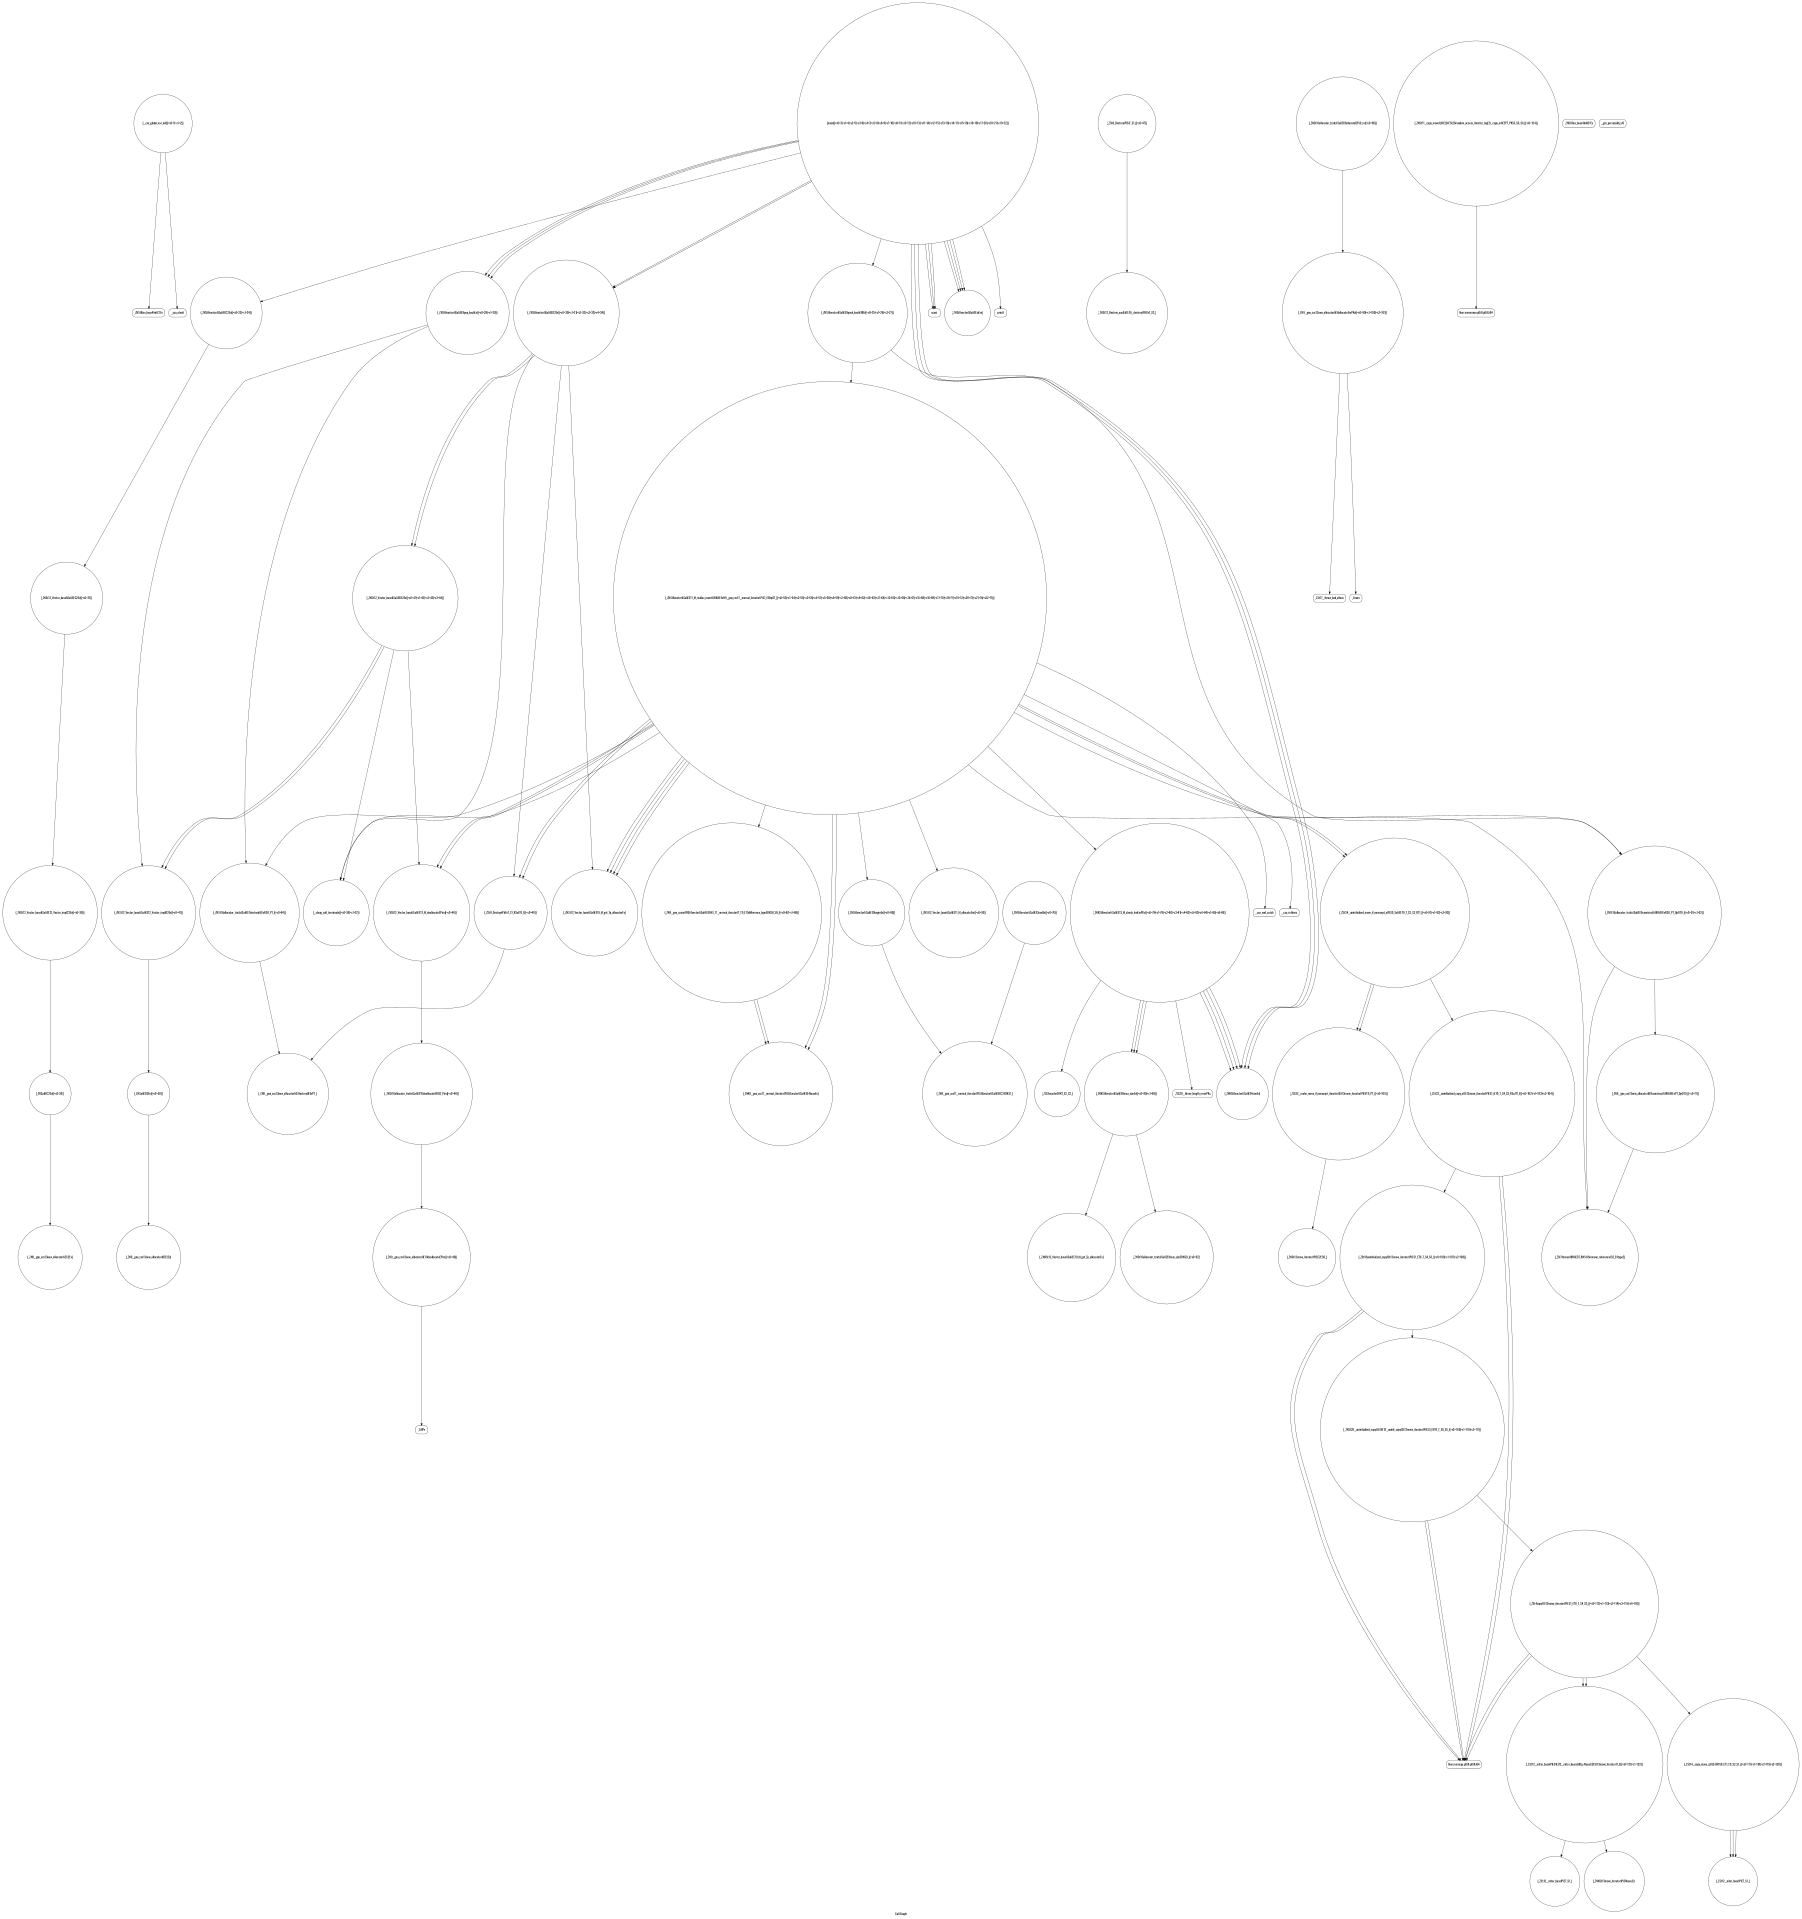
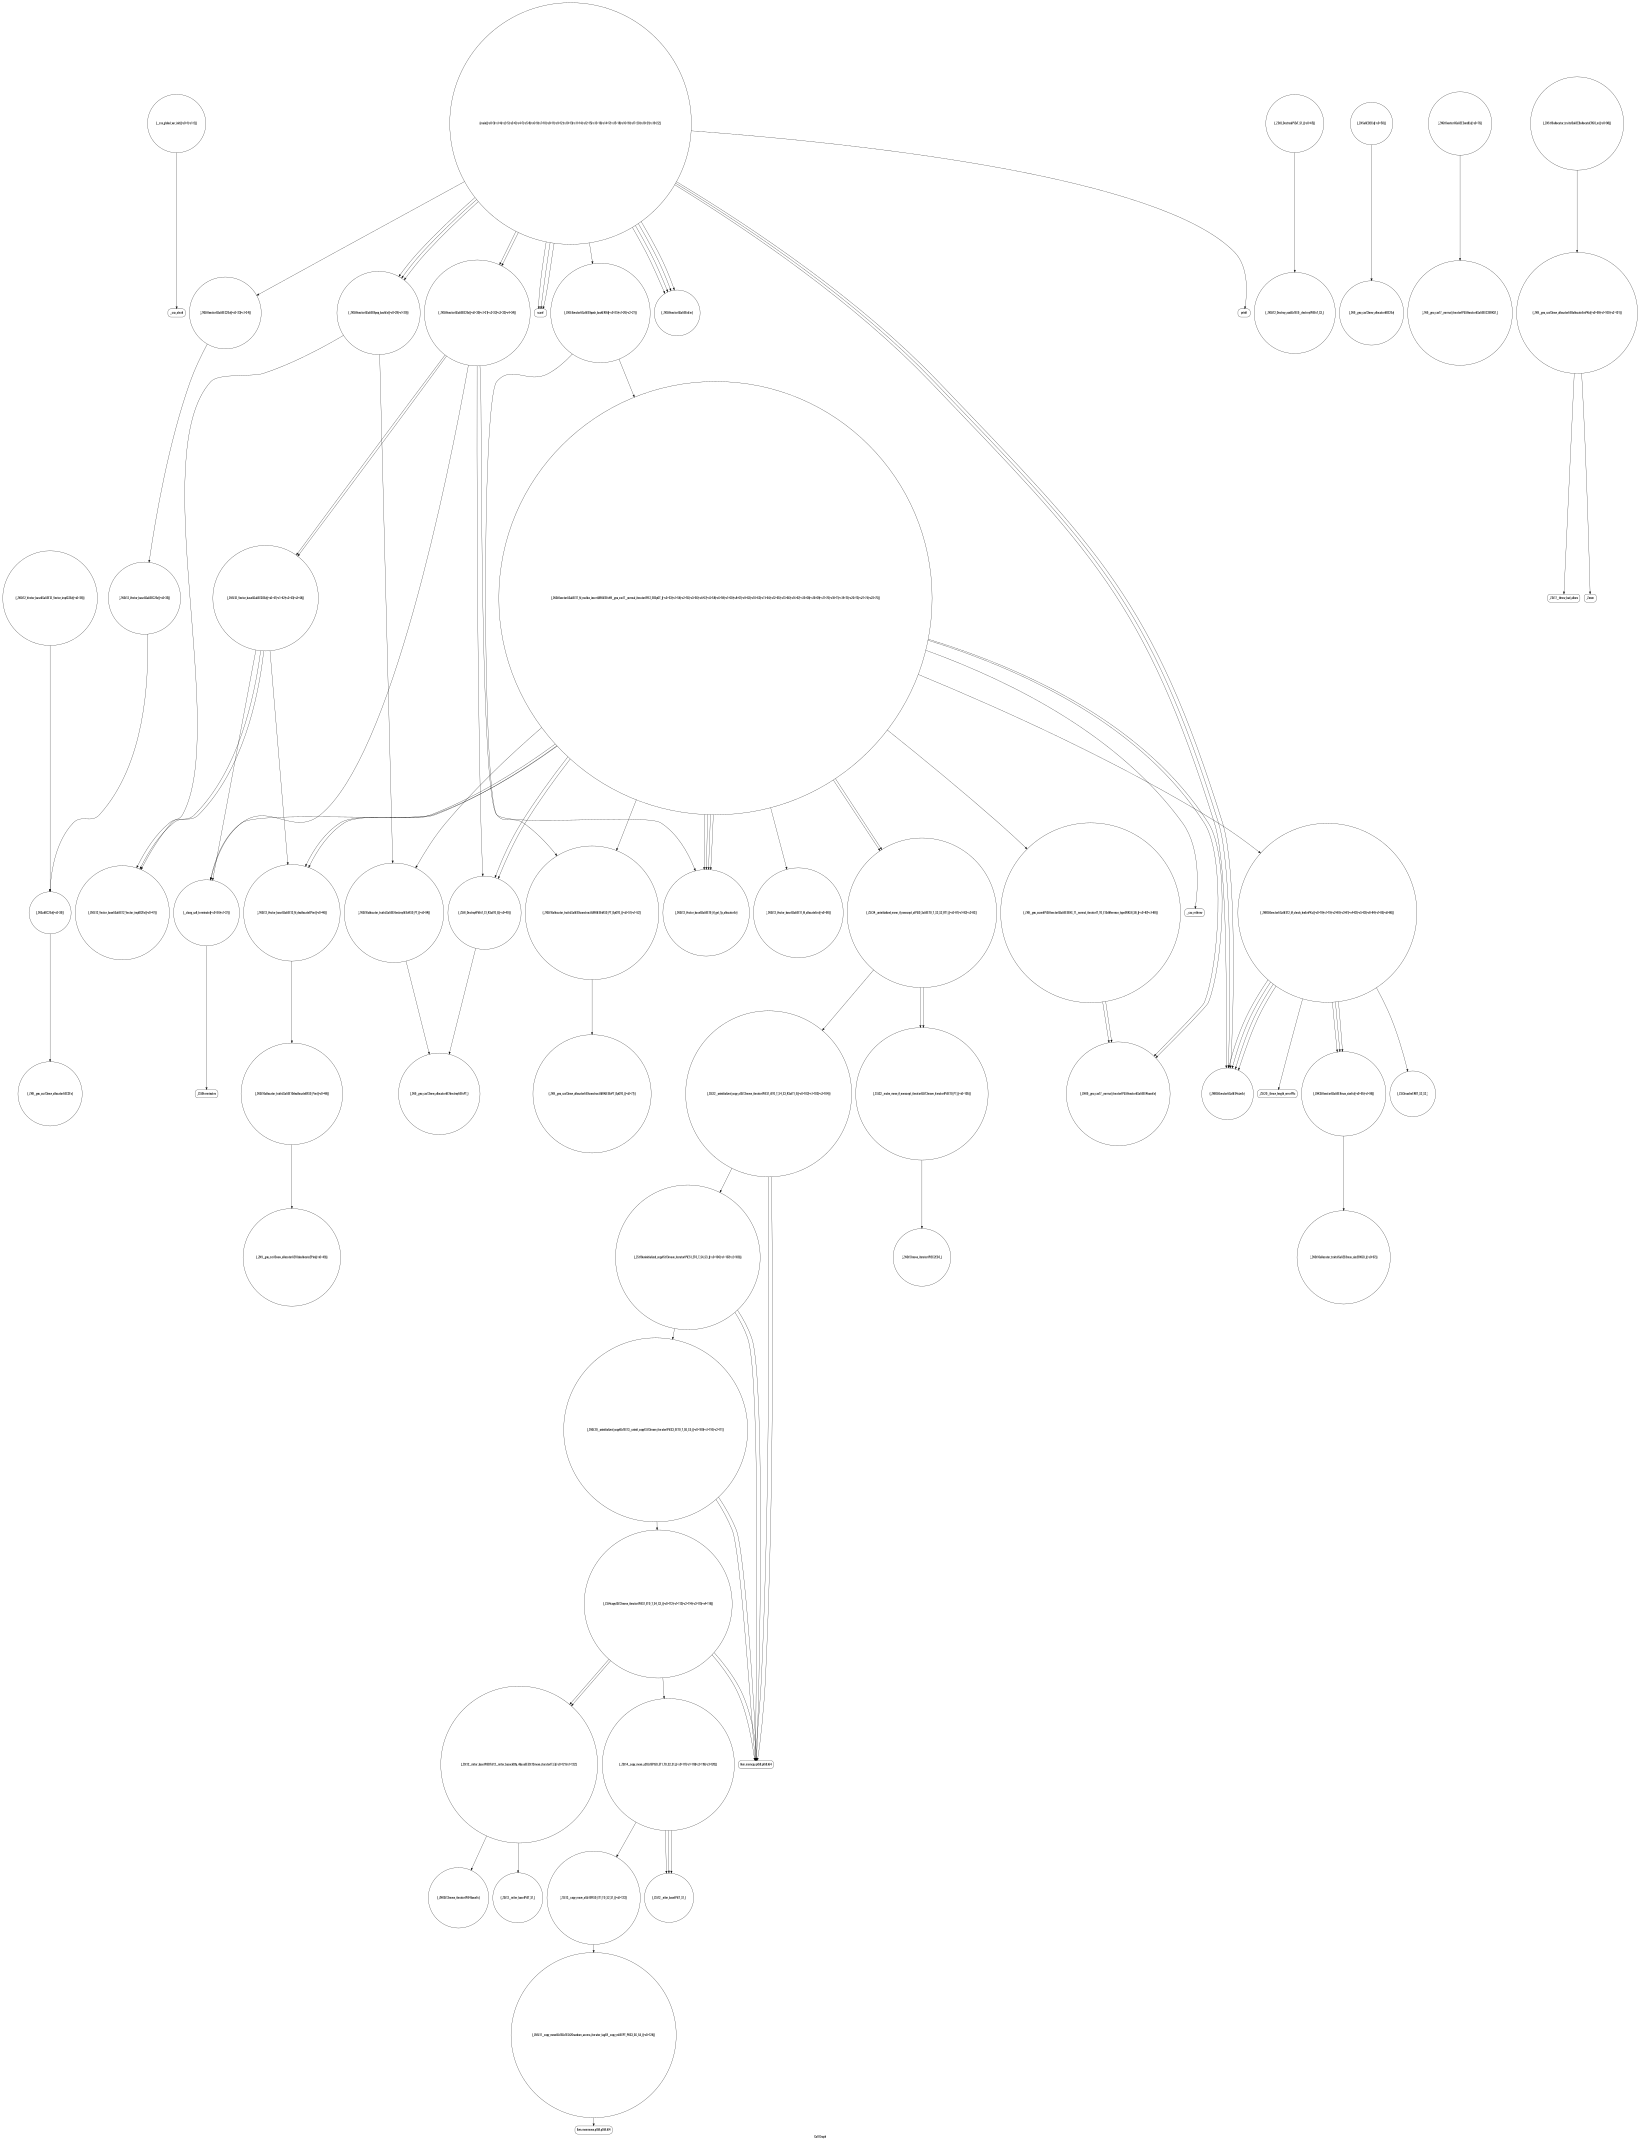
(1579, 124) -> none
(1613, 124) -> none
(149, 313) -> none
(59, 749) -> (124, 777)
(872, 913) -> none
(1264, 913) -> none
(149, 1015) -> none
none -> (207, 1094)
(1072, 1257) -> none
(1590, 1257) -> none
(422, 1430) -> none
none -> (594, 1898)
